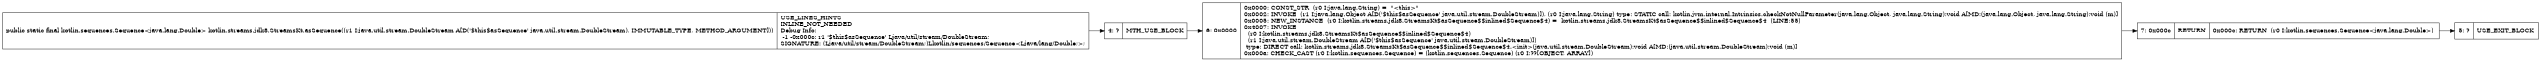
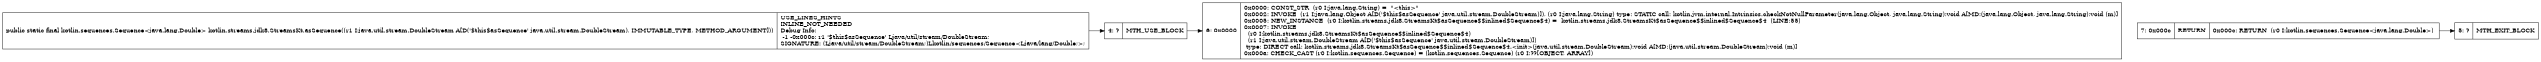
(1272, 27) -> (1272, 27)
(2127, 31) -> none
(2505, 31) -> (2506, 31)
